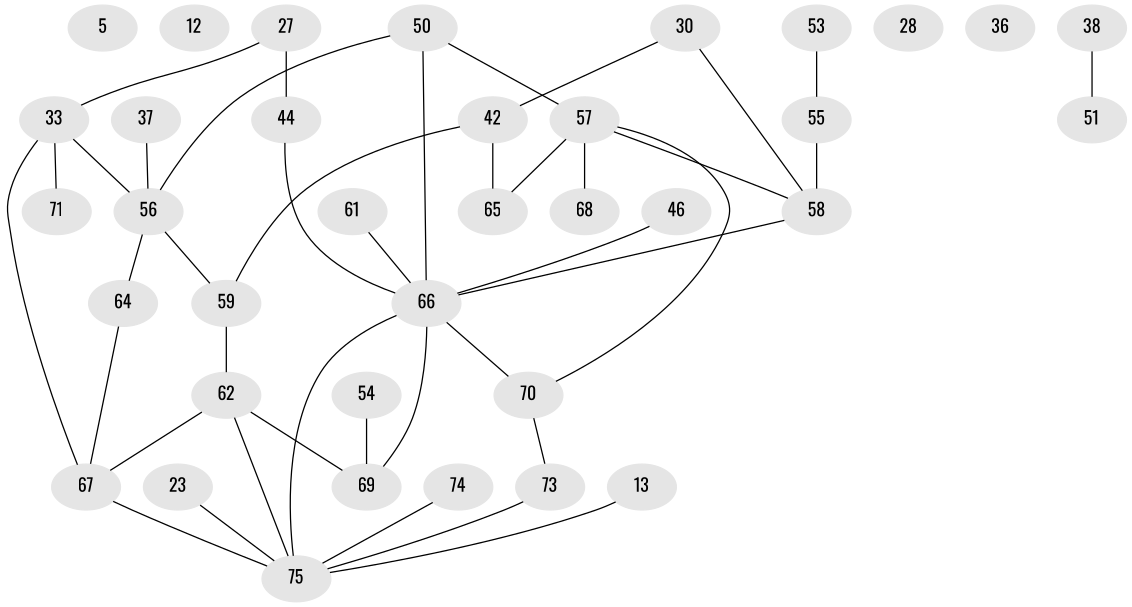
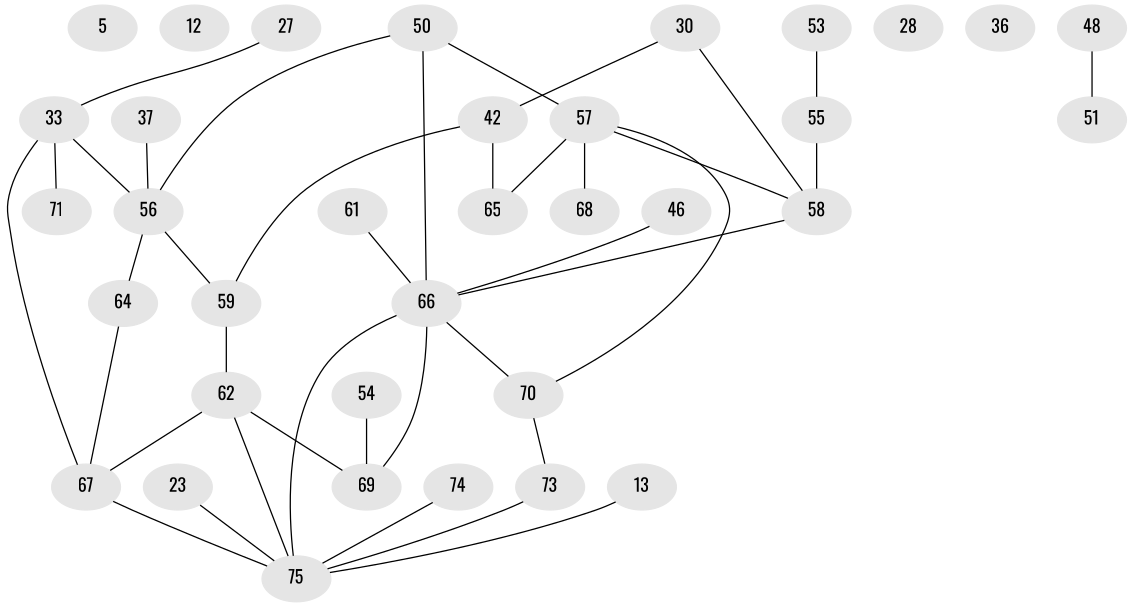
(1092, 28) -> (1092, 28)
(286, 120) -> none
